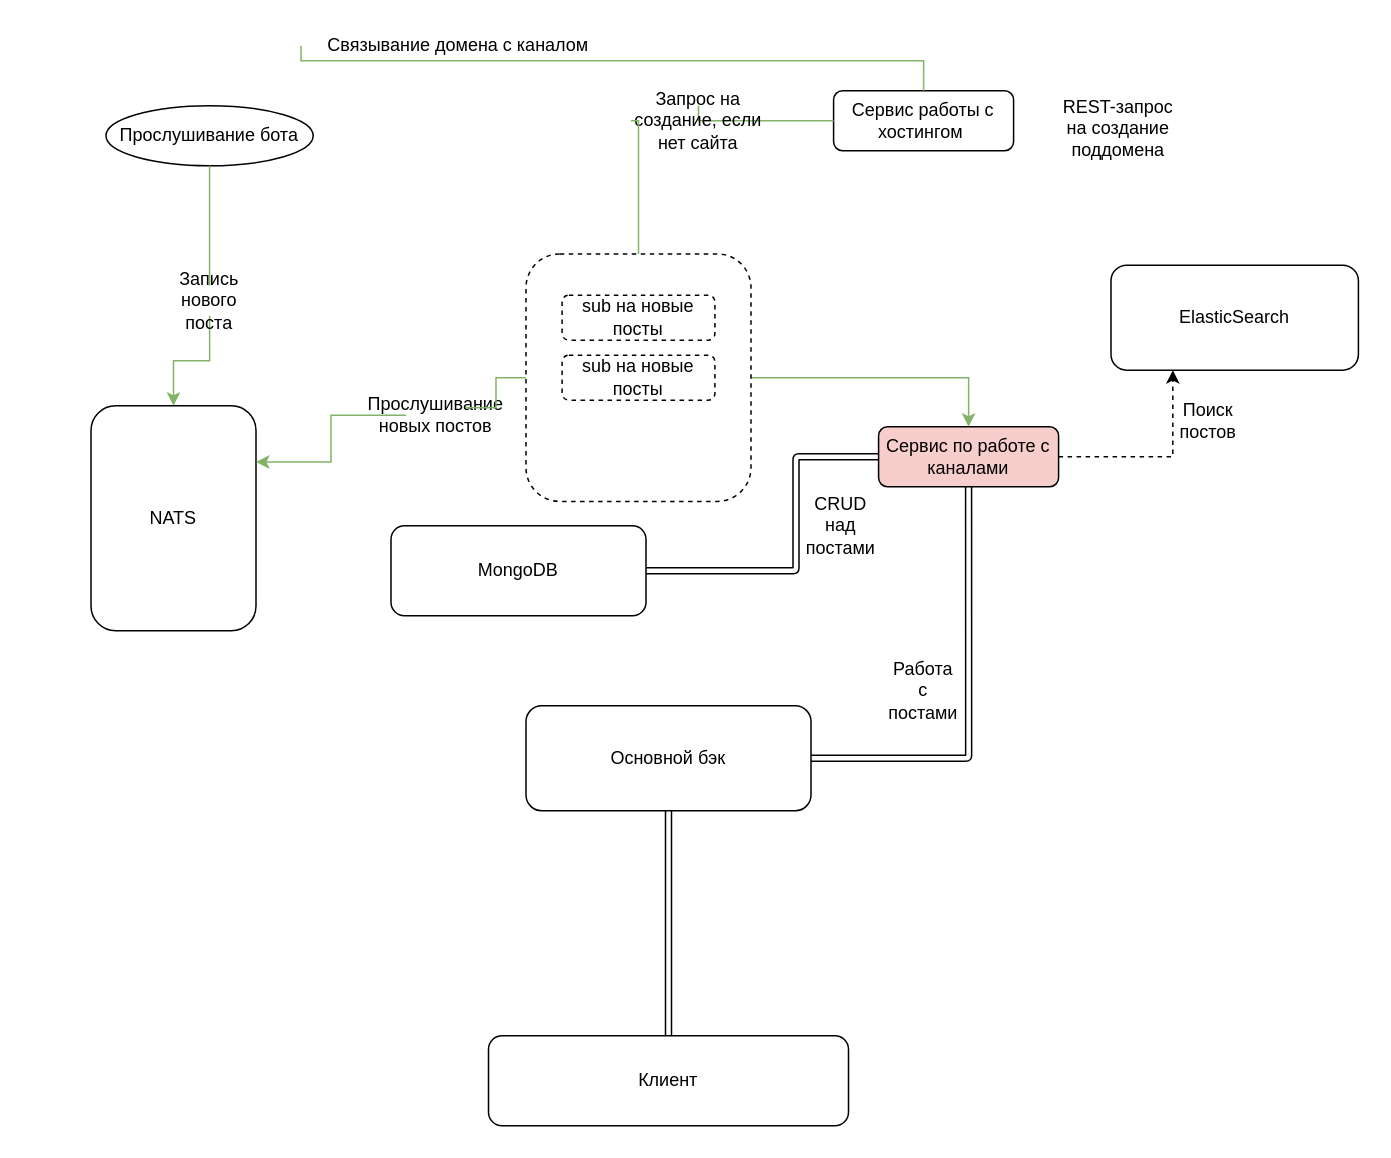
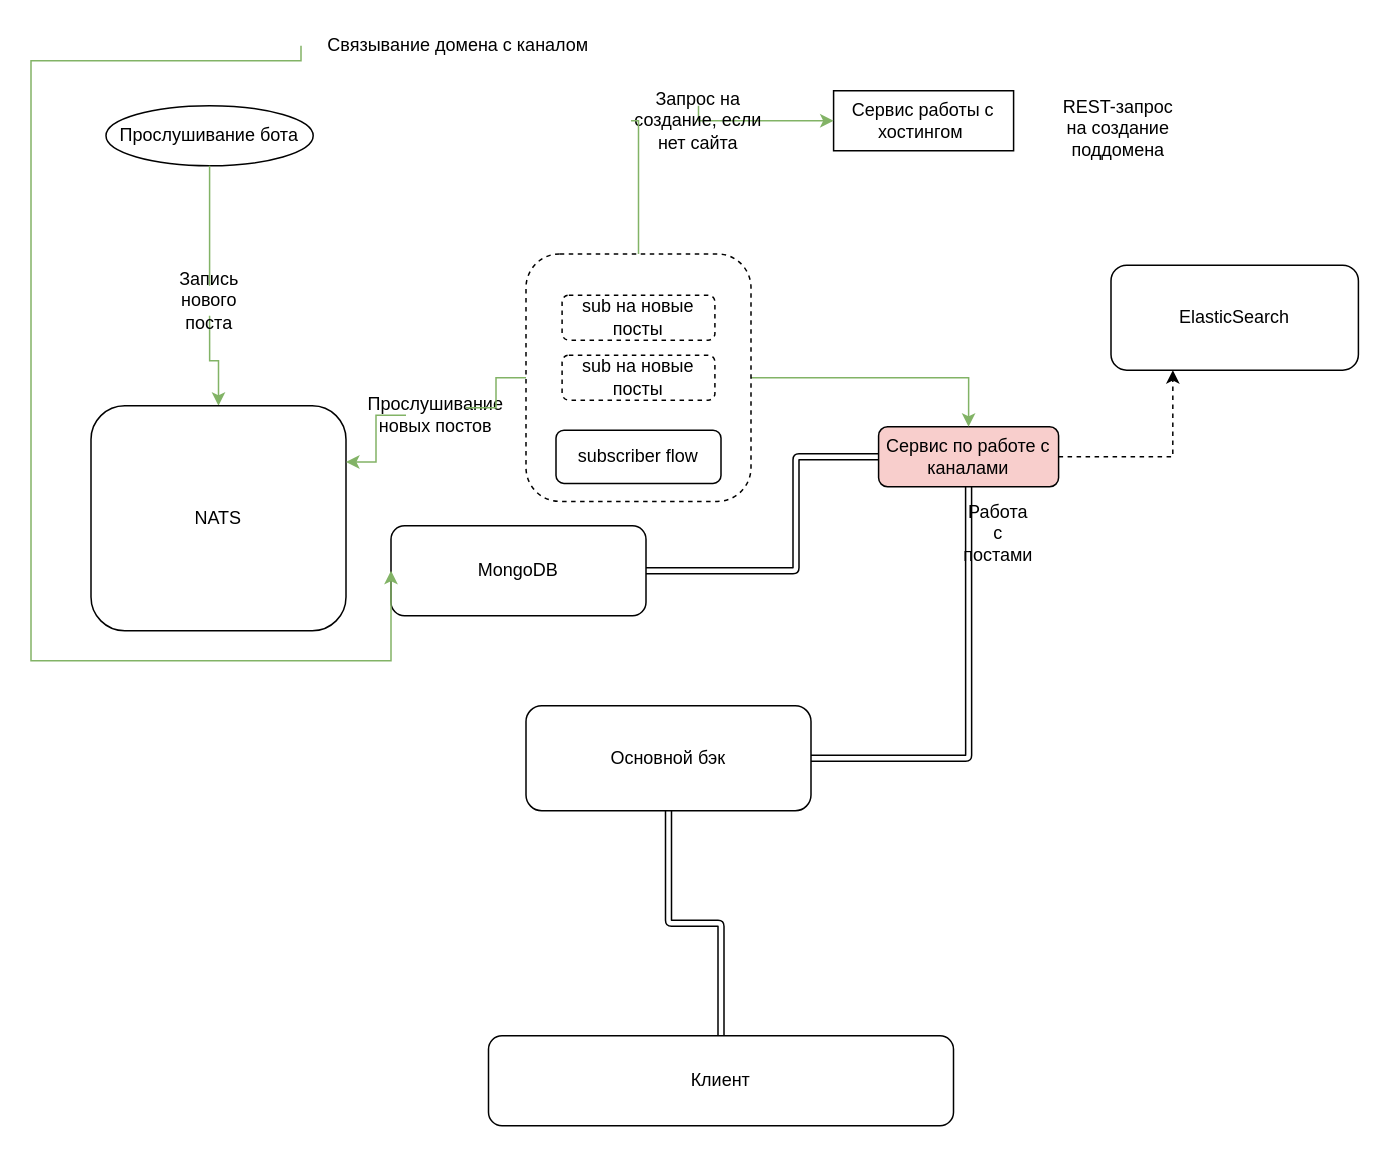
(627, 61) -> none
(826, 121) -> (822, 121)
(923, 121) -> (923, 121)
(1208, 421) -> none
none -> (31, 447)
none -> (638, 457)
(173, 518) -> (218, 518)
(841, 526) -> none
(923, 691) -> (998, 533)
(668, 1081) -> (721, 1081)
